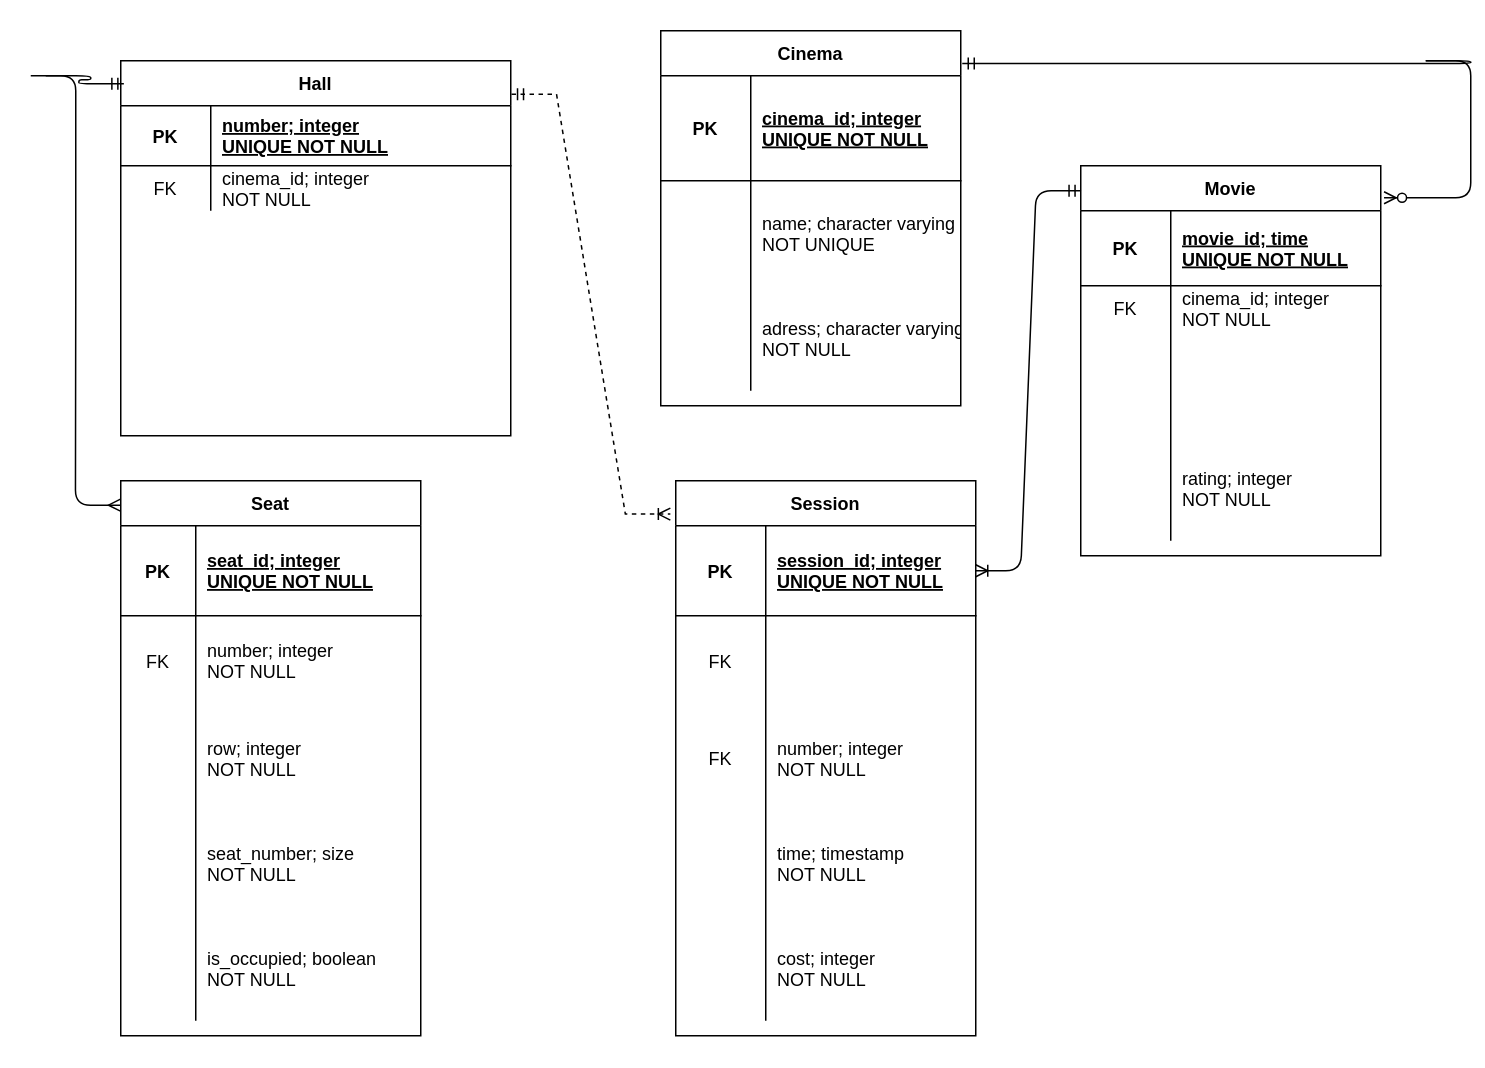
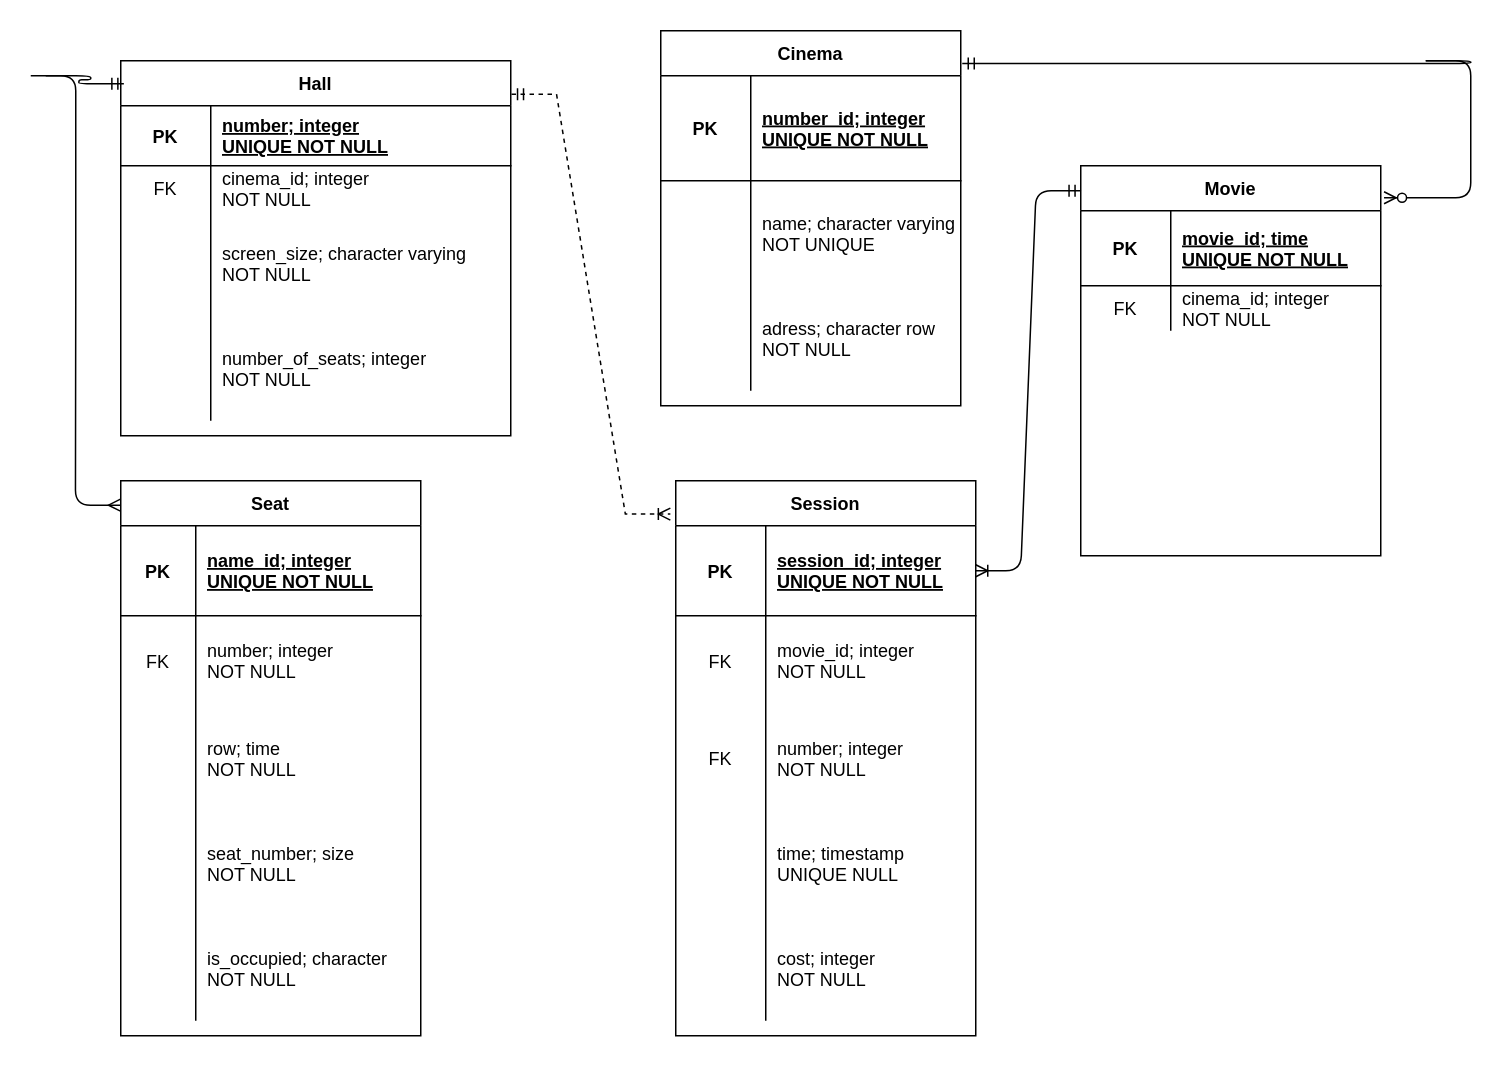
(841, 119) -> (843, 119)
none -> (361, 263)
(879, 329) -> (861, 329)
none -> (361, 368)
(1276, 488) -> none
(278, 561) -> (278, 561)
none -> (871, 661)
(260, 749) -> (245, 749)
(843, 854) -> (843, 854)
(296, 959) -> (309, 959)
